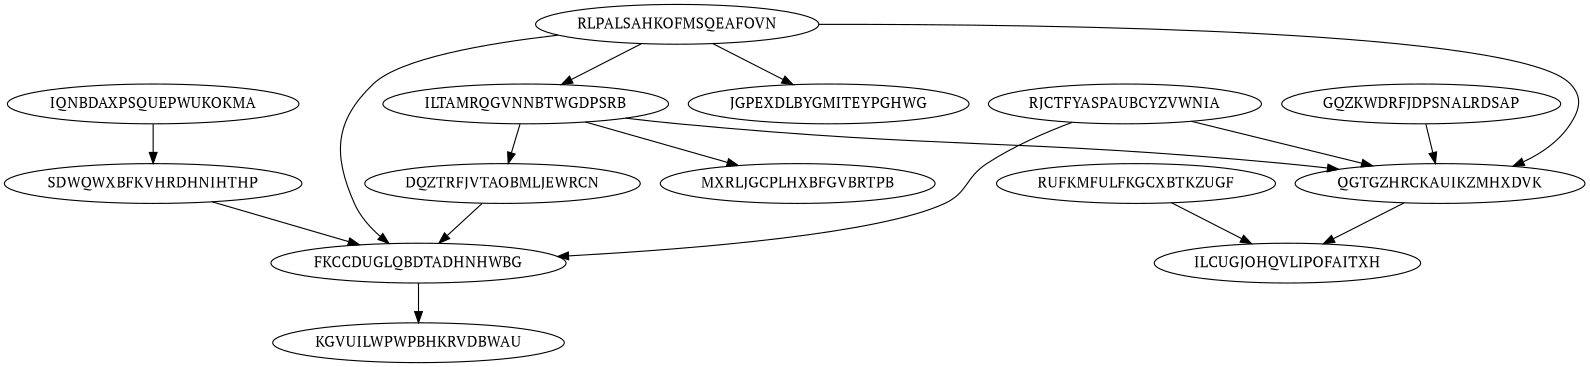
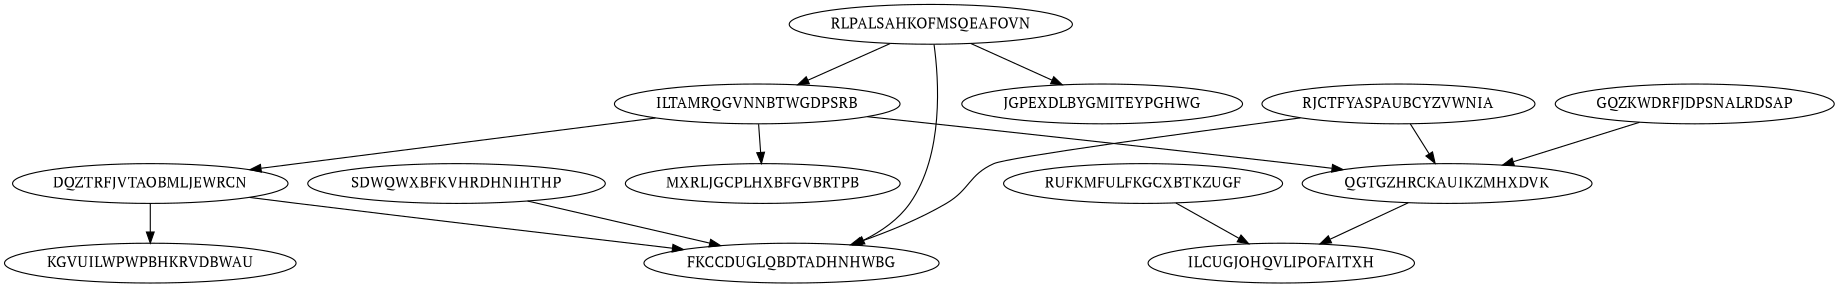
(1250, 33) -> none
(153, 104) -> none
(418, 298) -> (150, 218)
